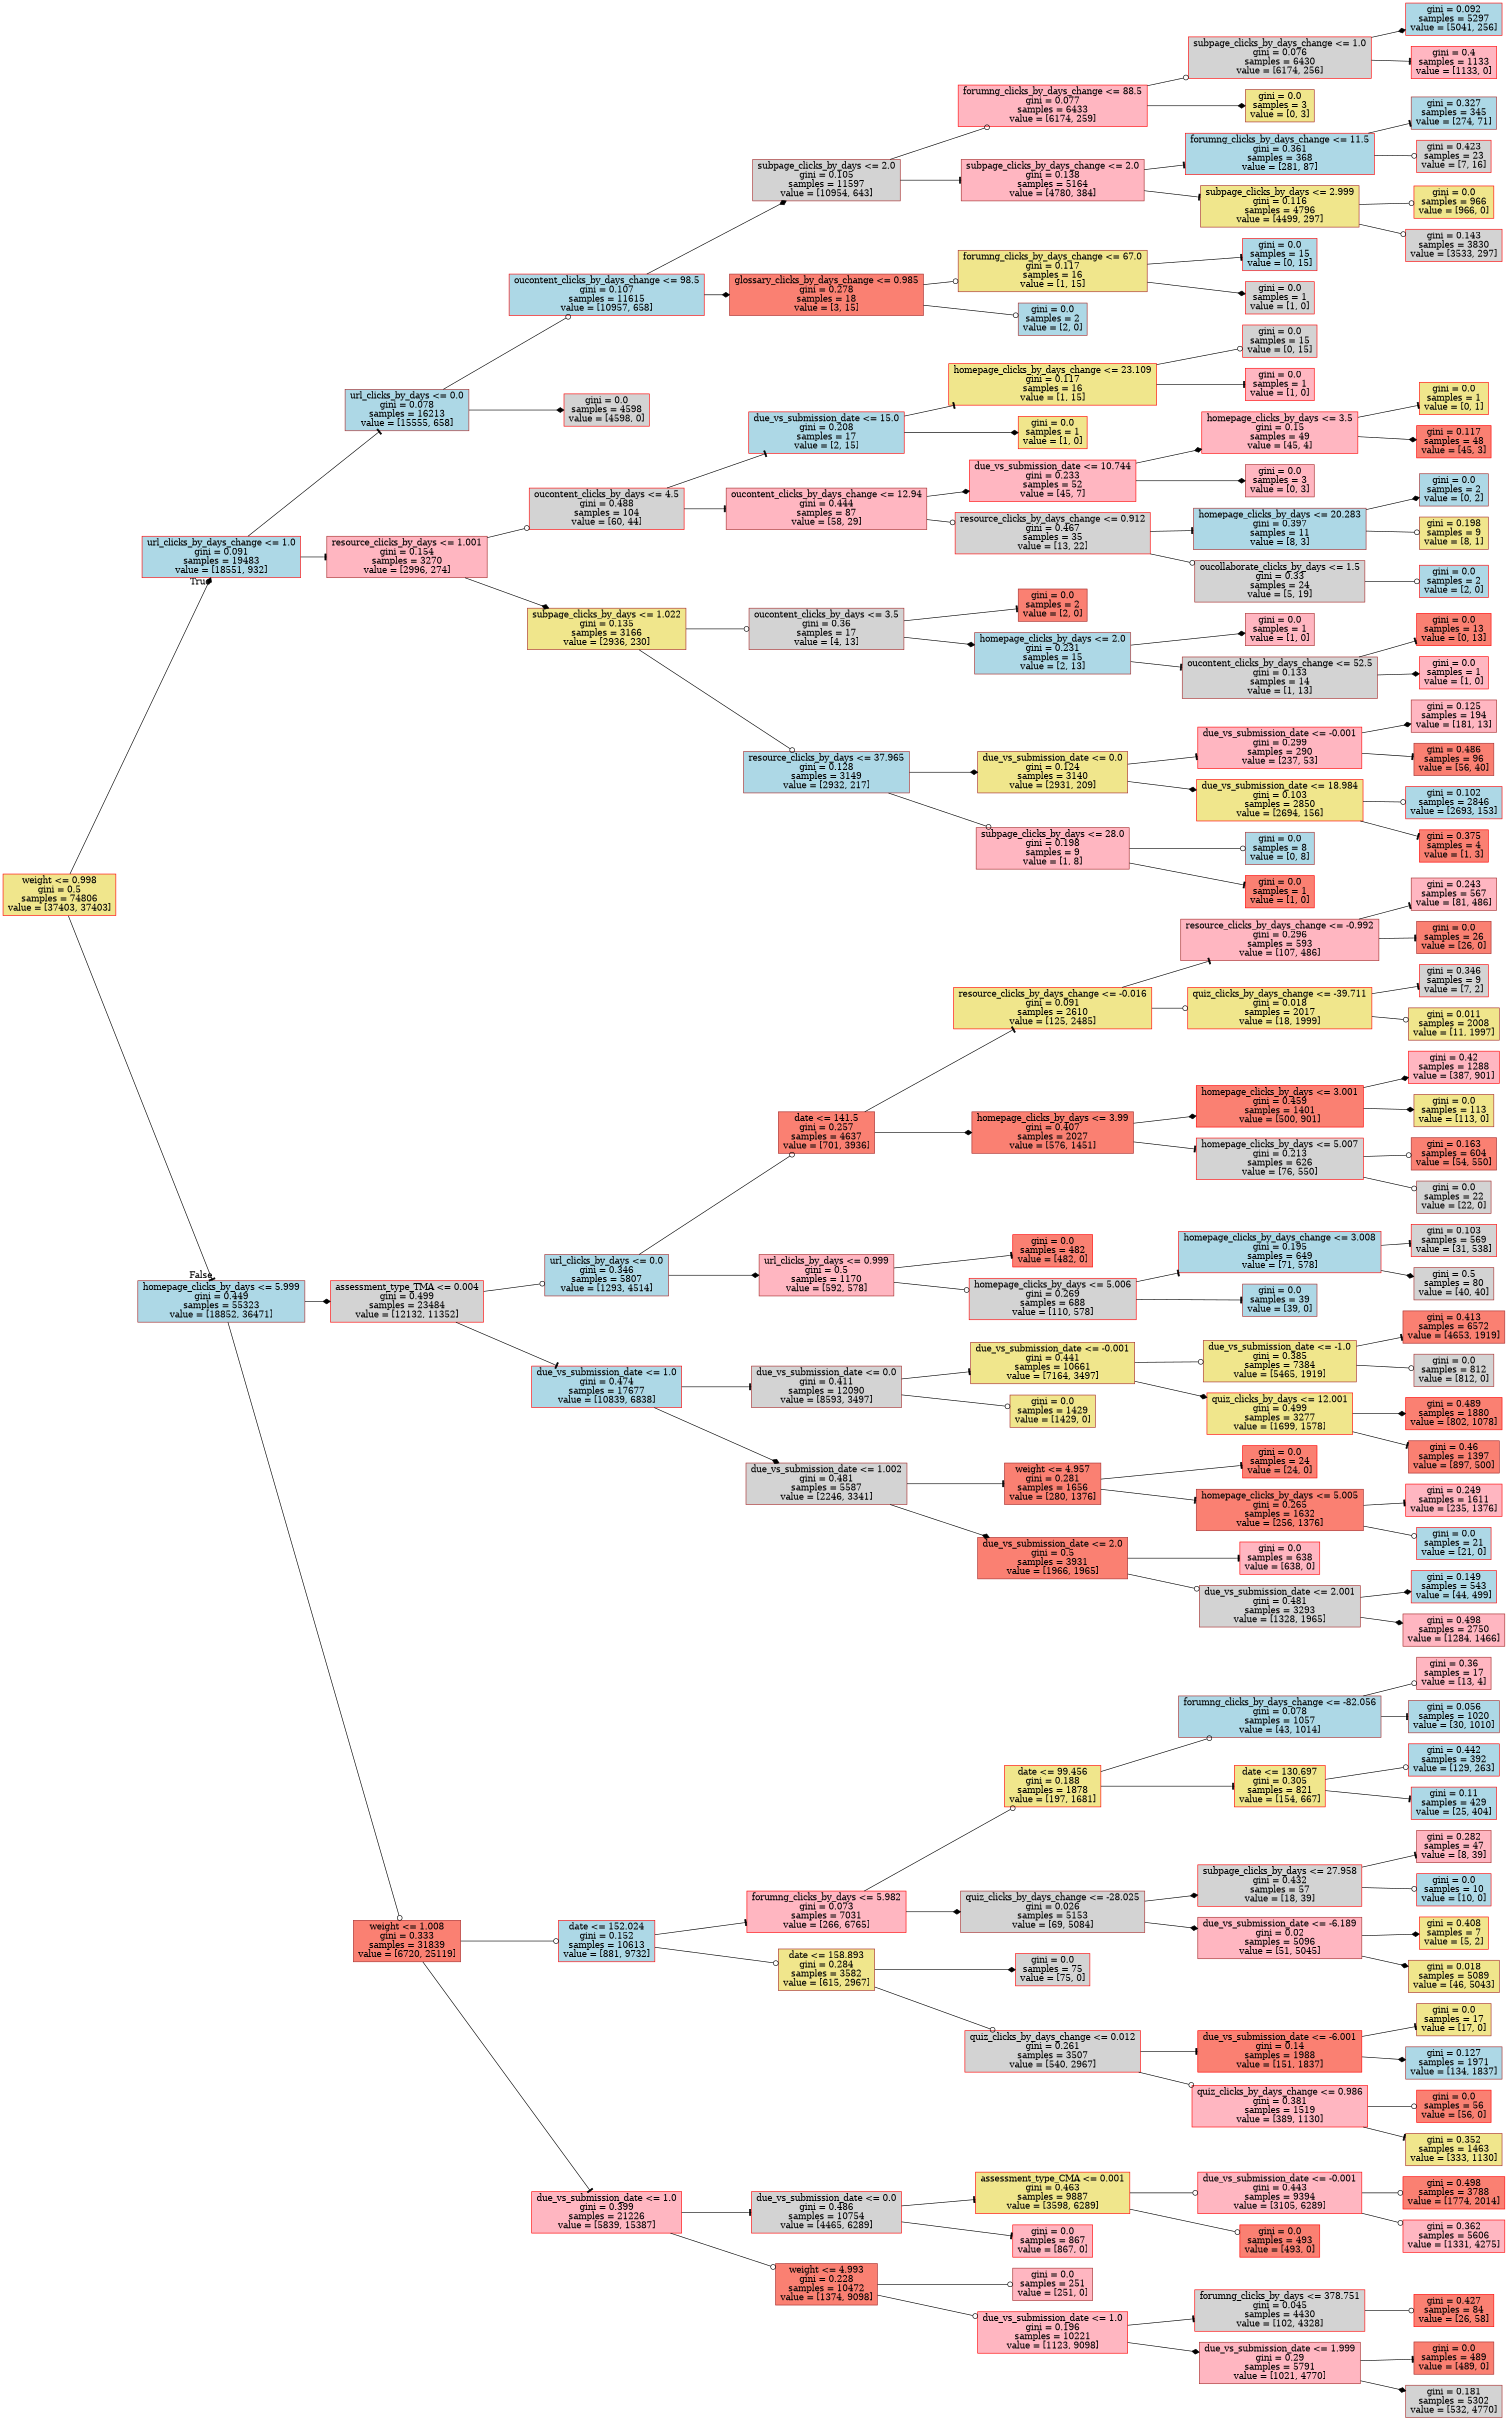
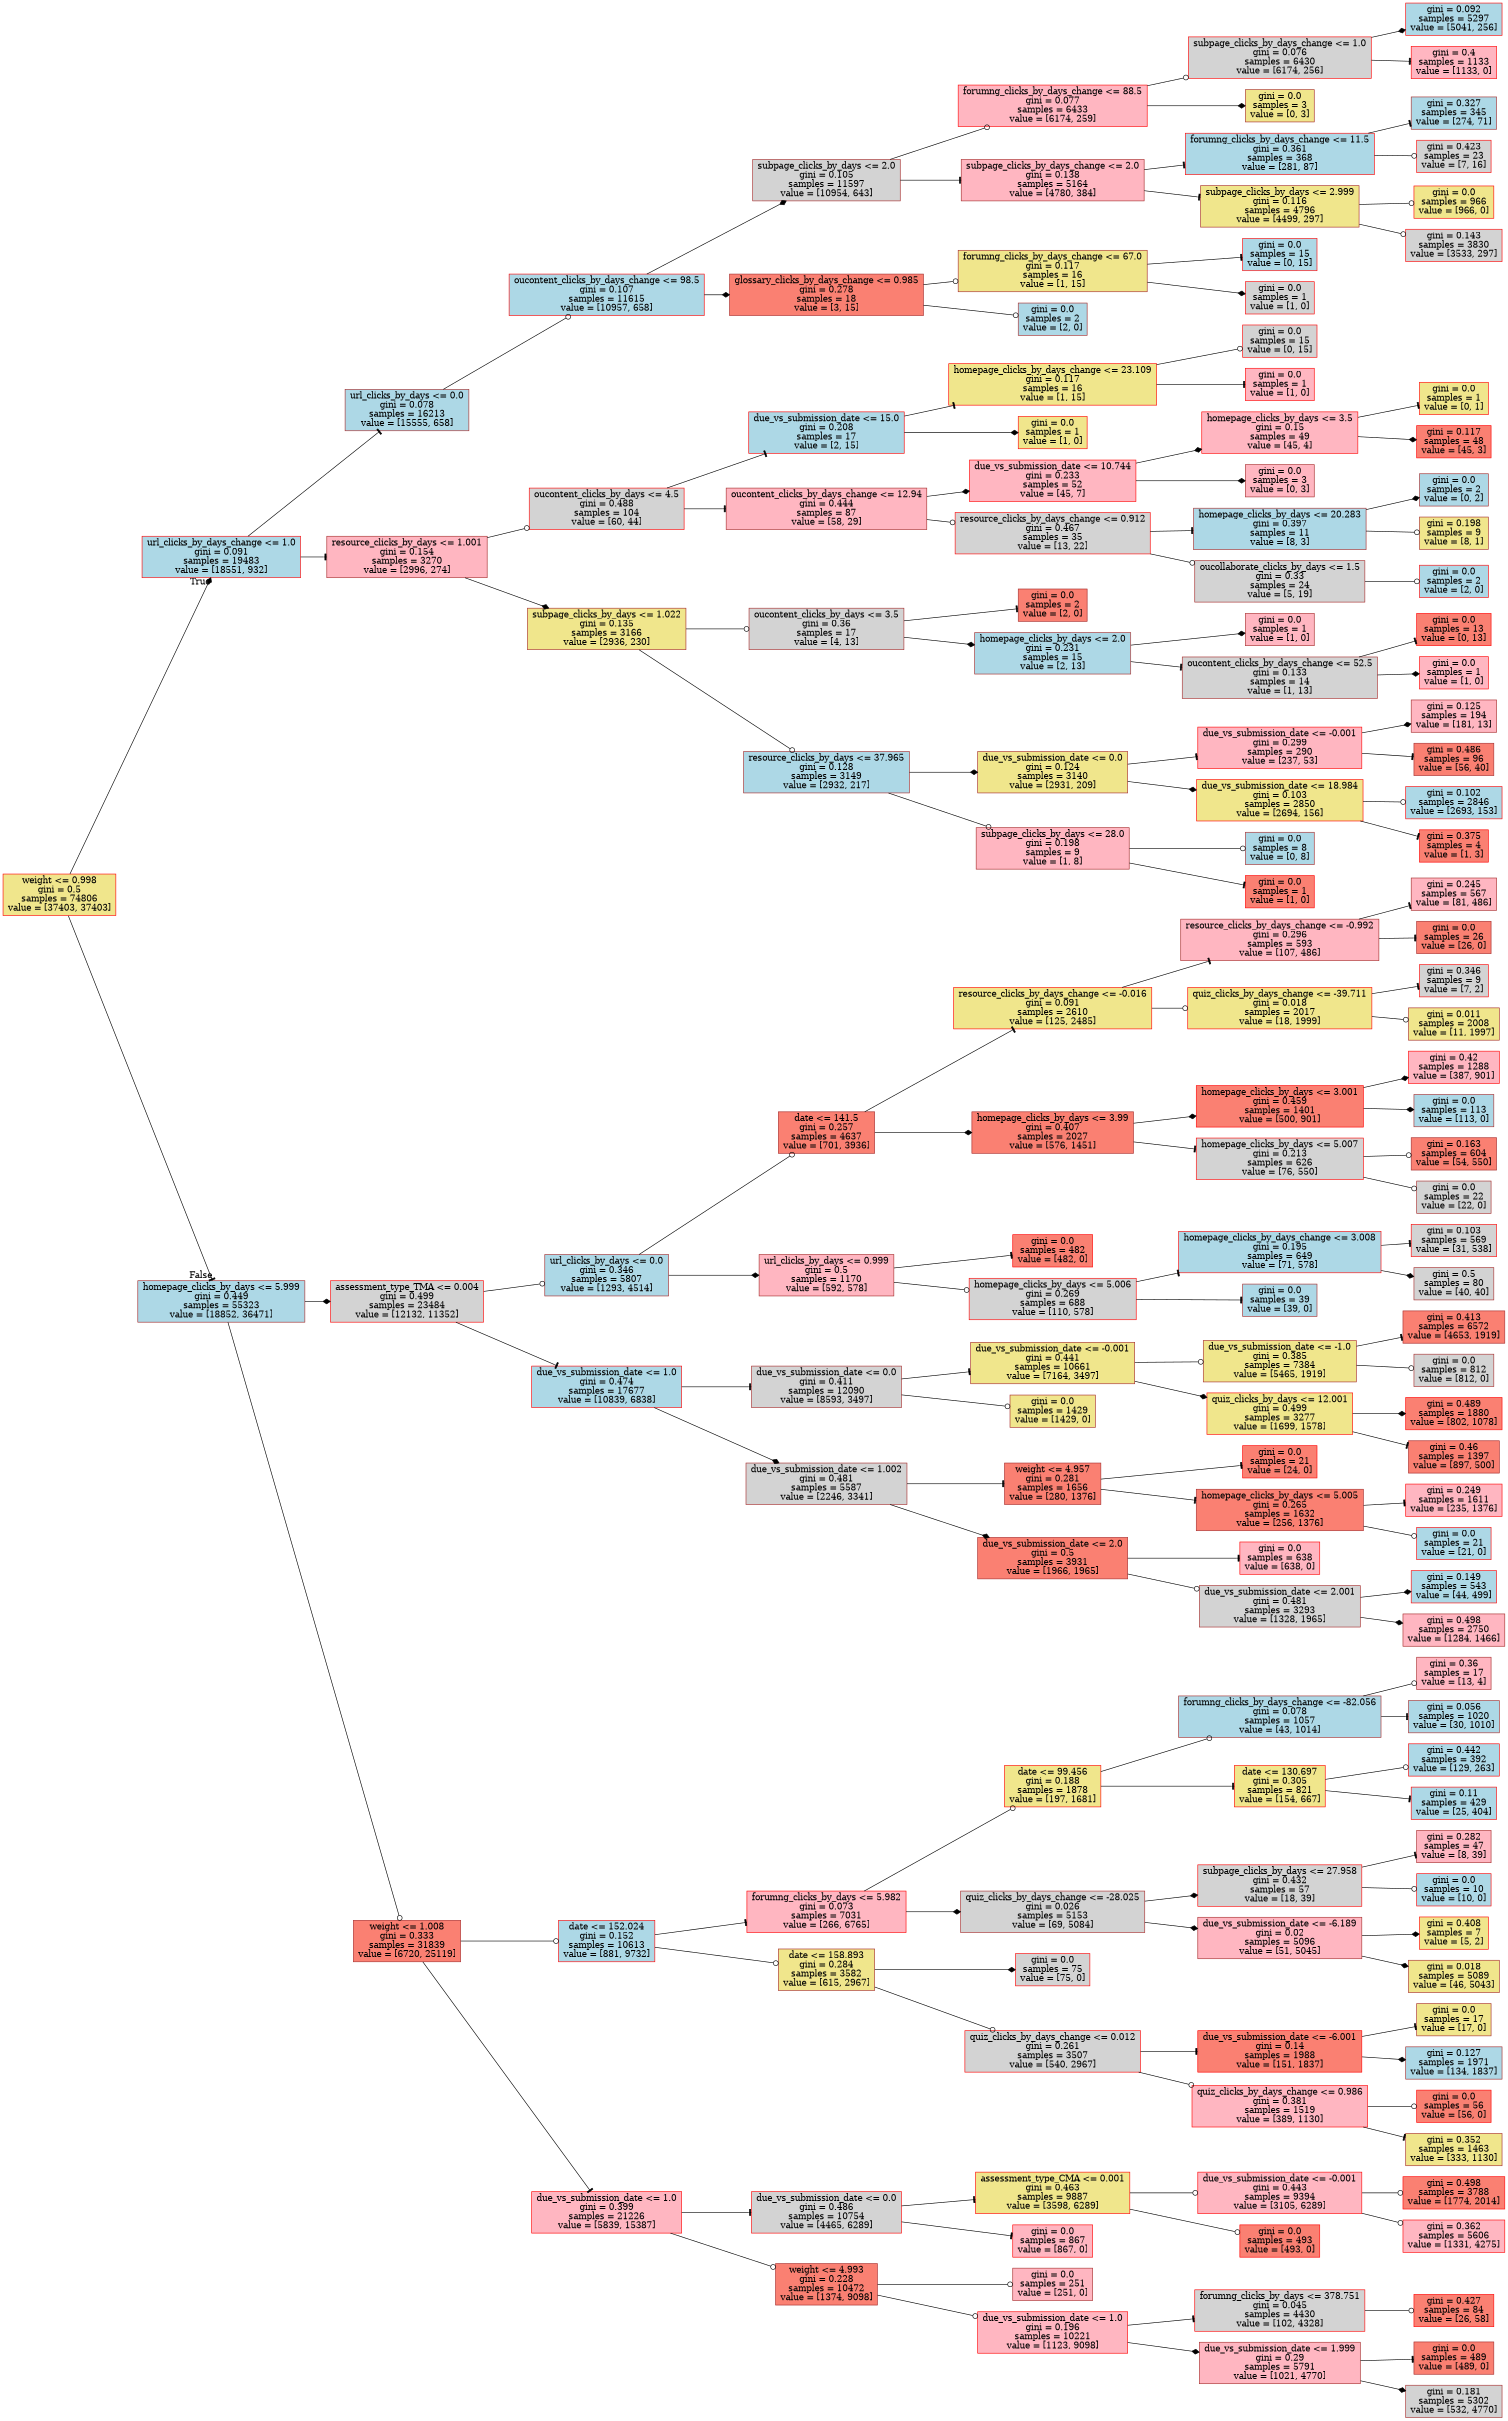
(607, 410) -> none
(1454, 894) -> (1454, 894)
(1454, 1111) -> (1454, 1111)
(1280, 1462) -> (1280, 1462)
